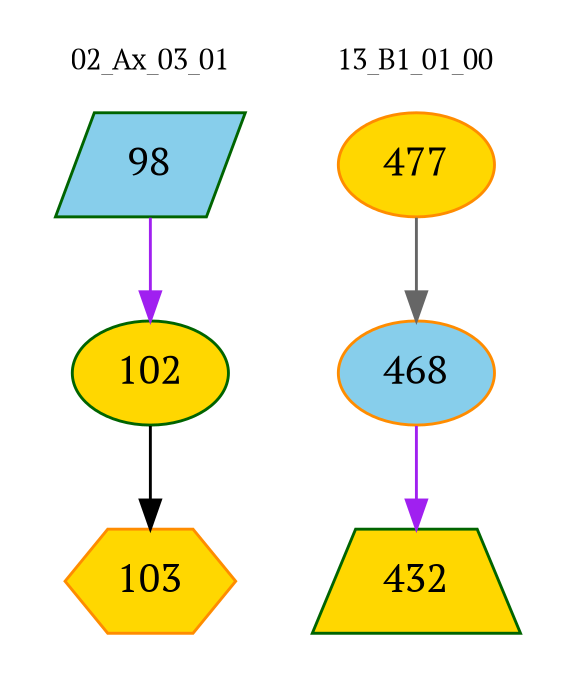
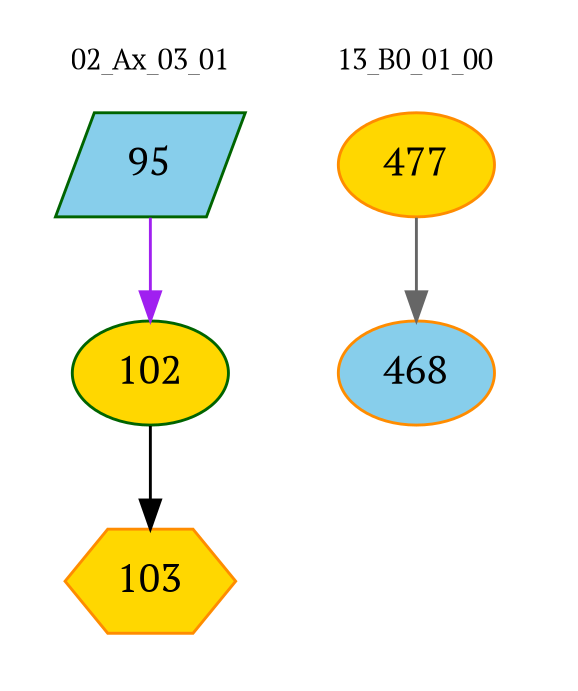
(416, 62) -> (416, 62)
(150, 165) -> (150, 165)
(416, 581) -> none
